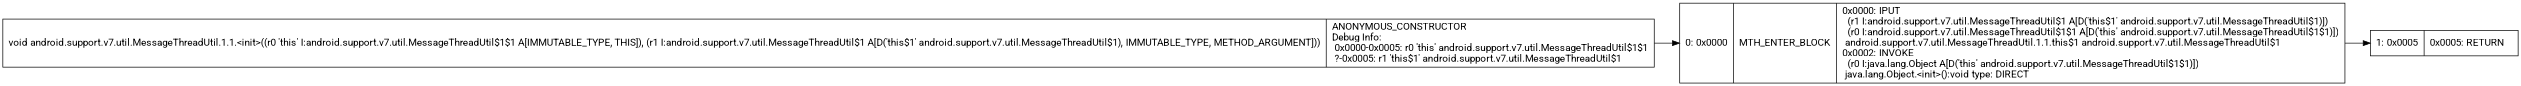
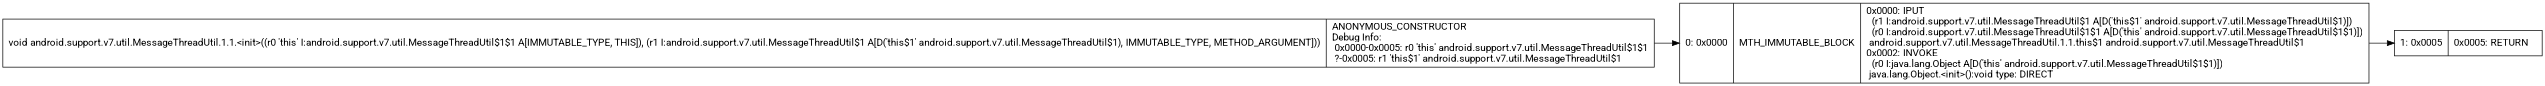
(1785, 43) -> (1797, 43)
